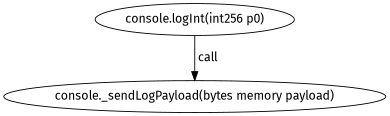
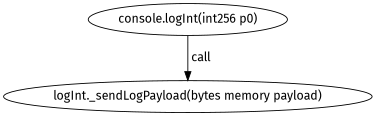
(195, 97) -> (188, 97)
